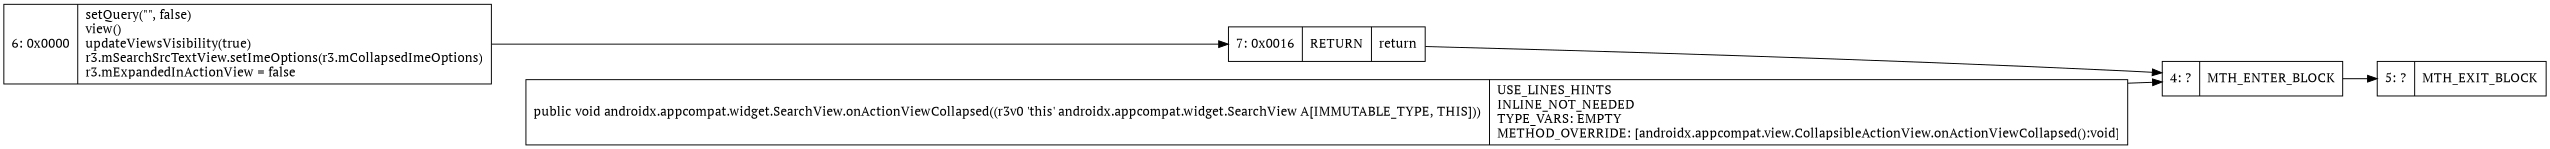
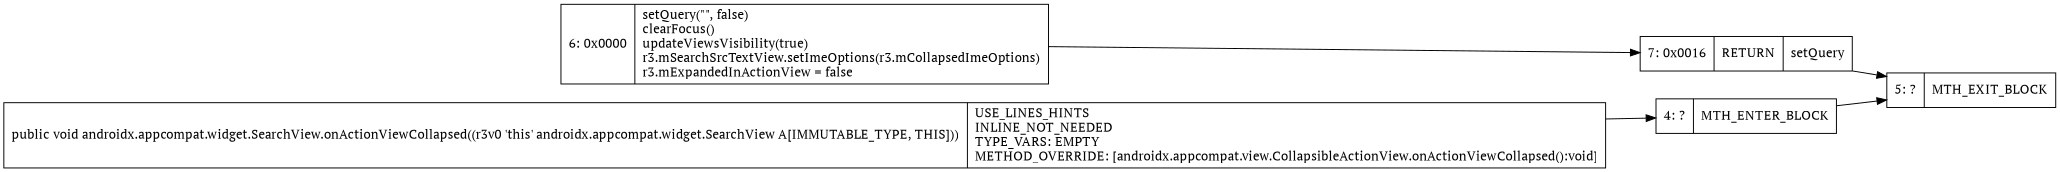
(104, 29) -> (679, 29)
(1398, 44) -> (1818, 53)
(1789, 57) -> (1865, 73)
